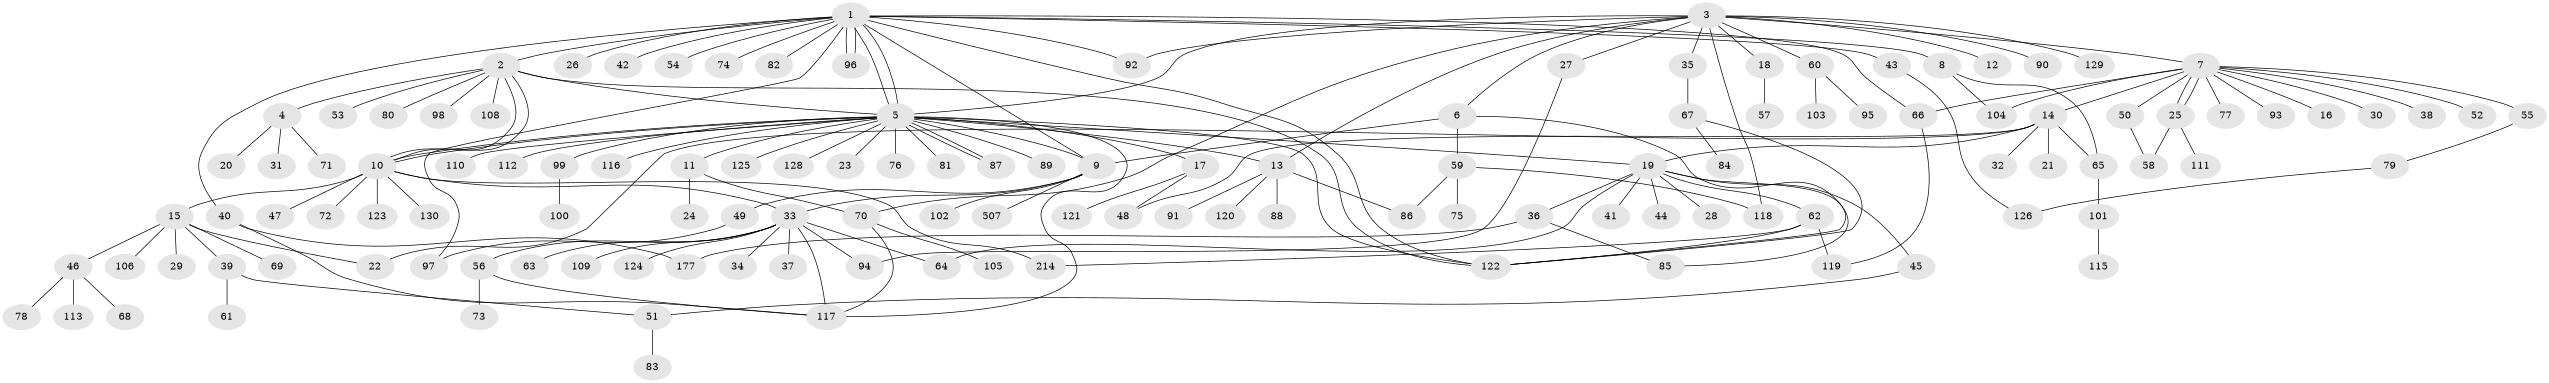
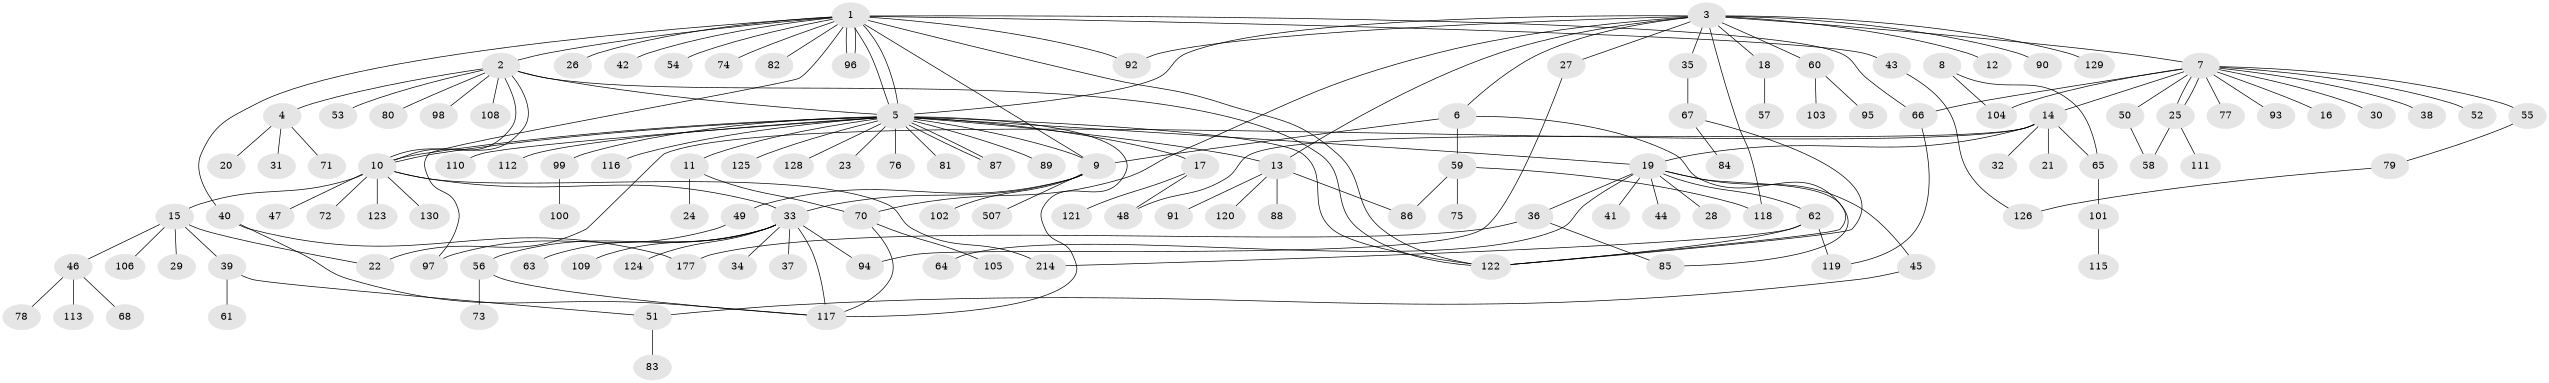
(1400, 26) -> none
(869, 243) -> none
(277, 267) -> none
